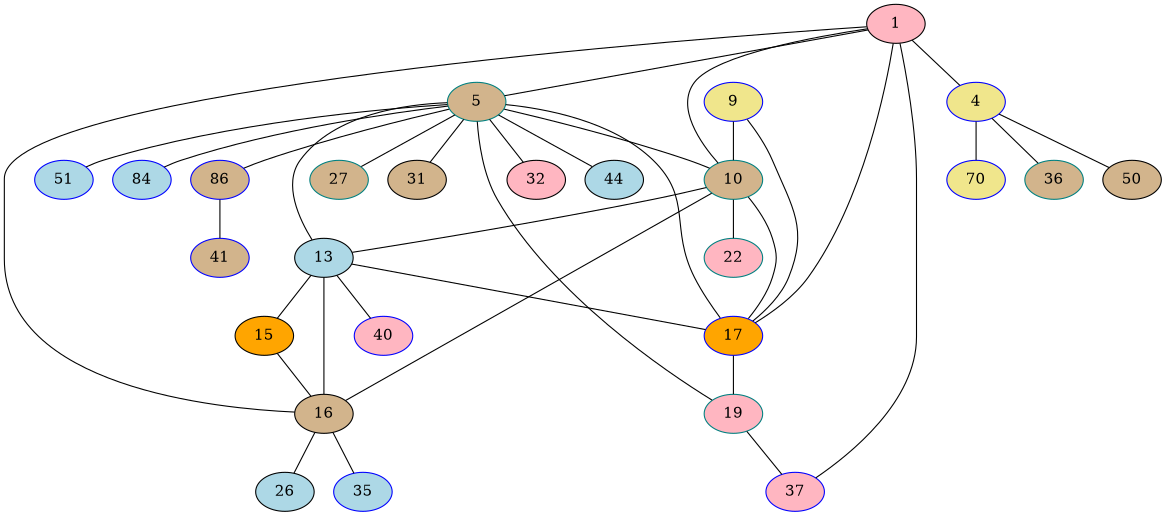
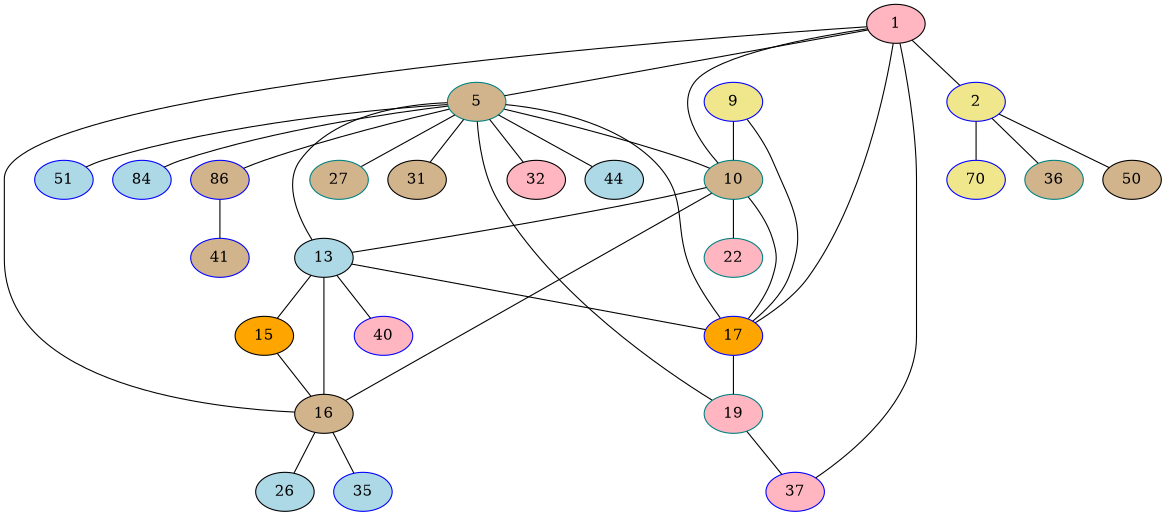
(976, 102) -> (976, 102)
